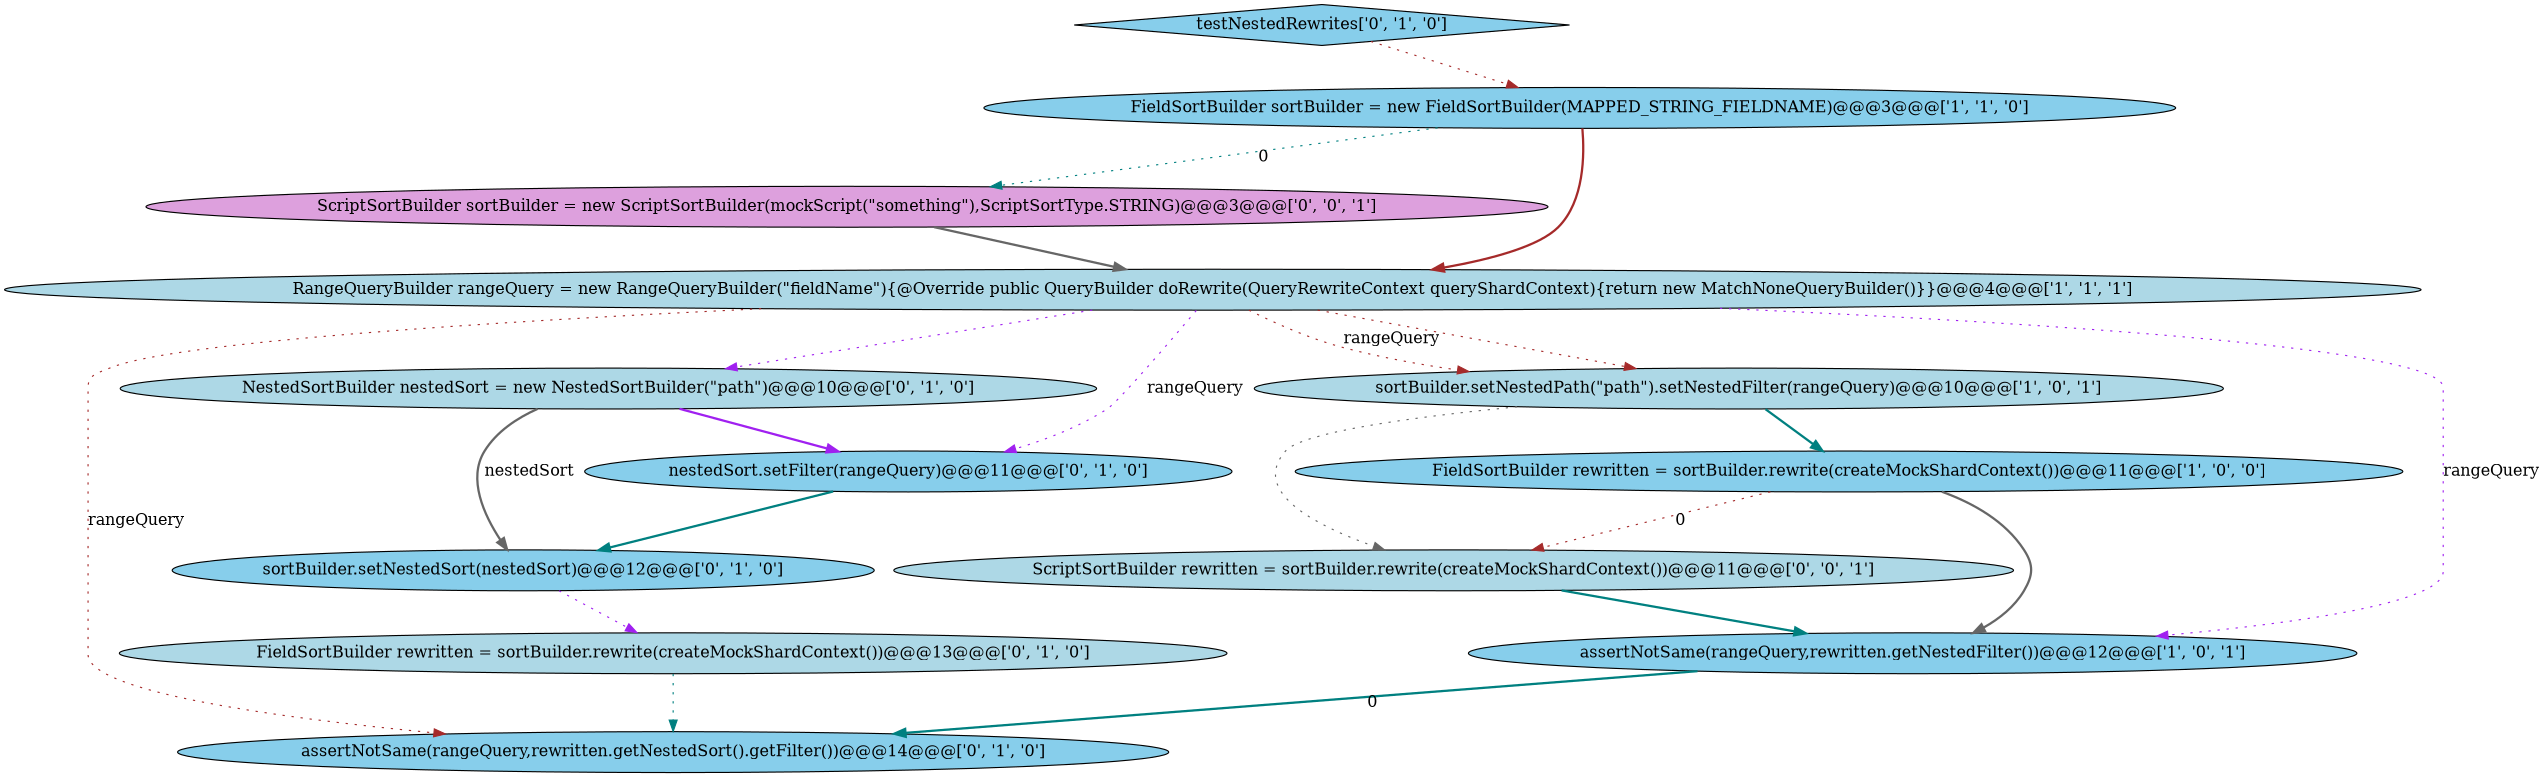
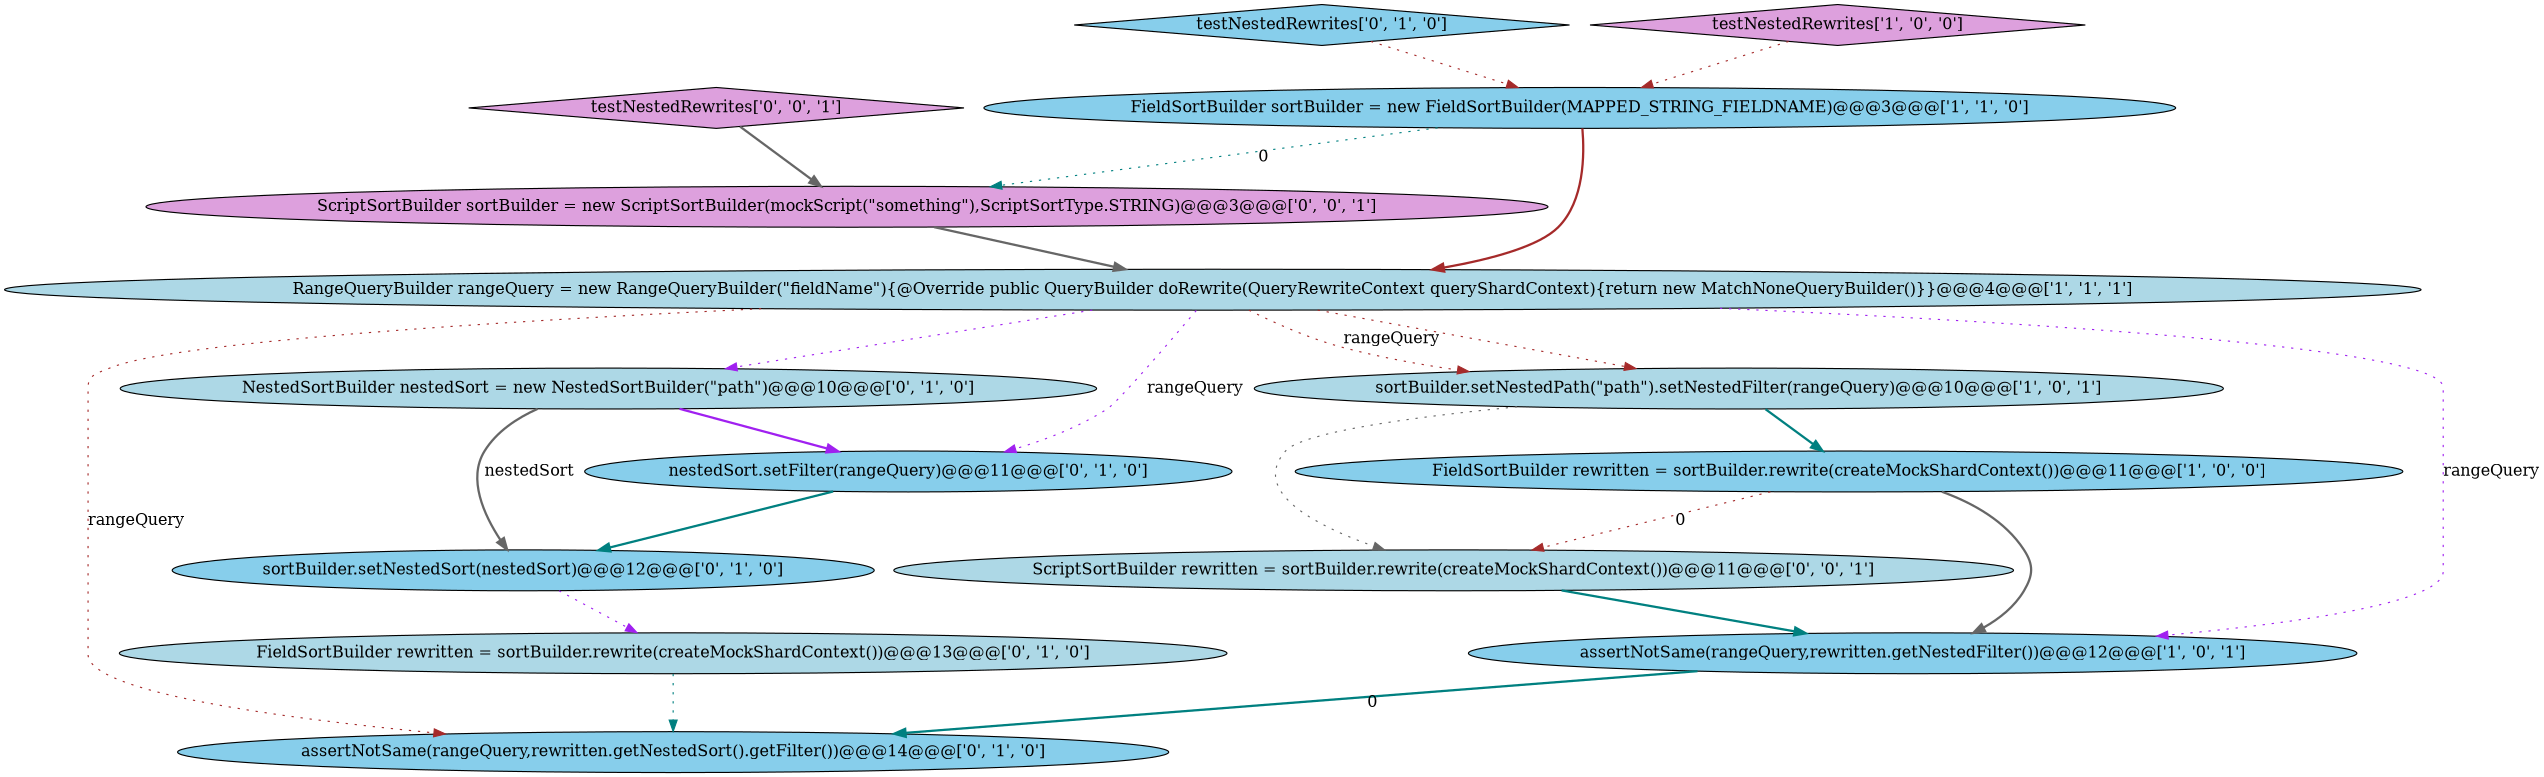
none -> (1838, 25)
none -> (716, 108)
